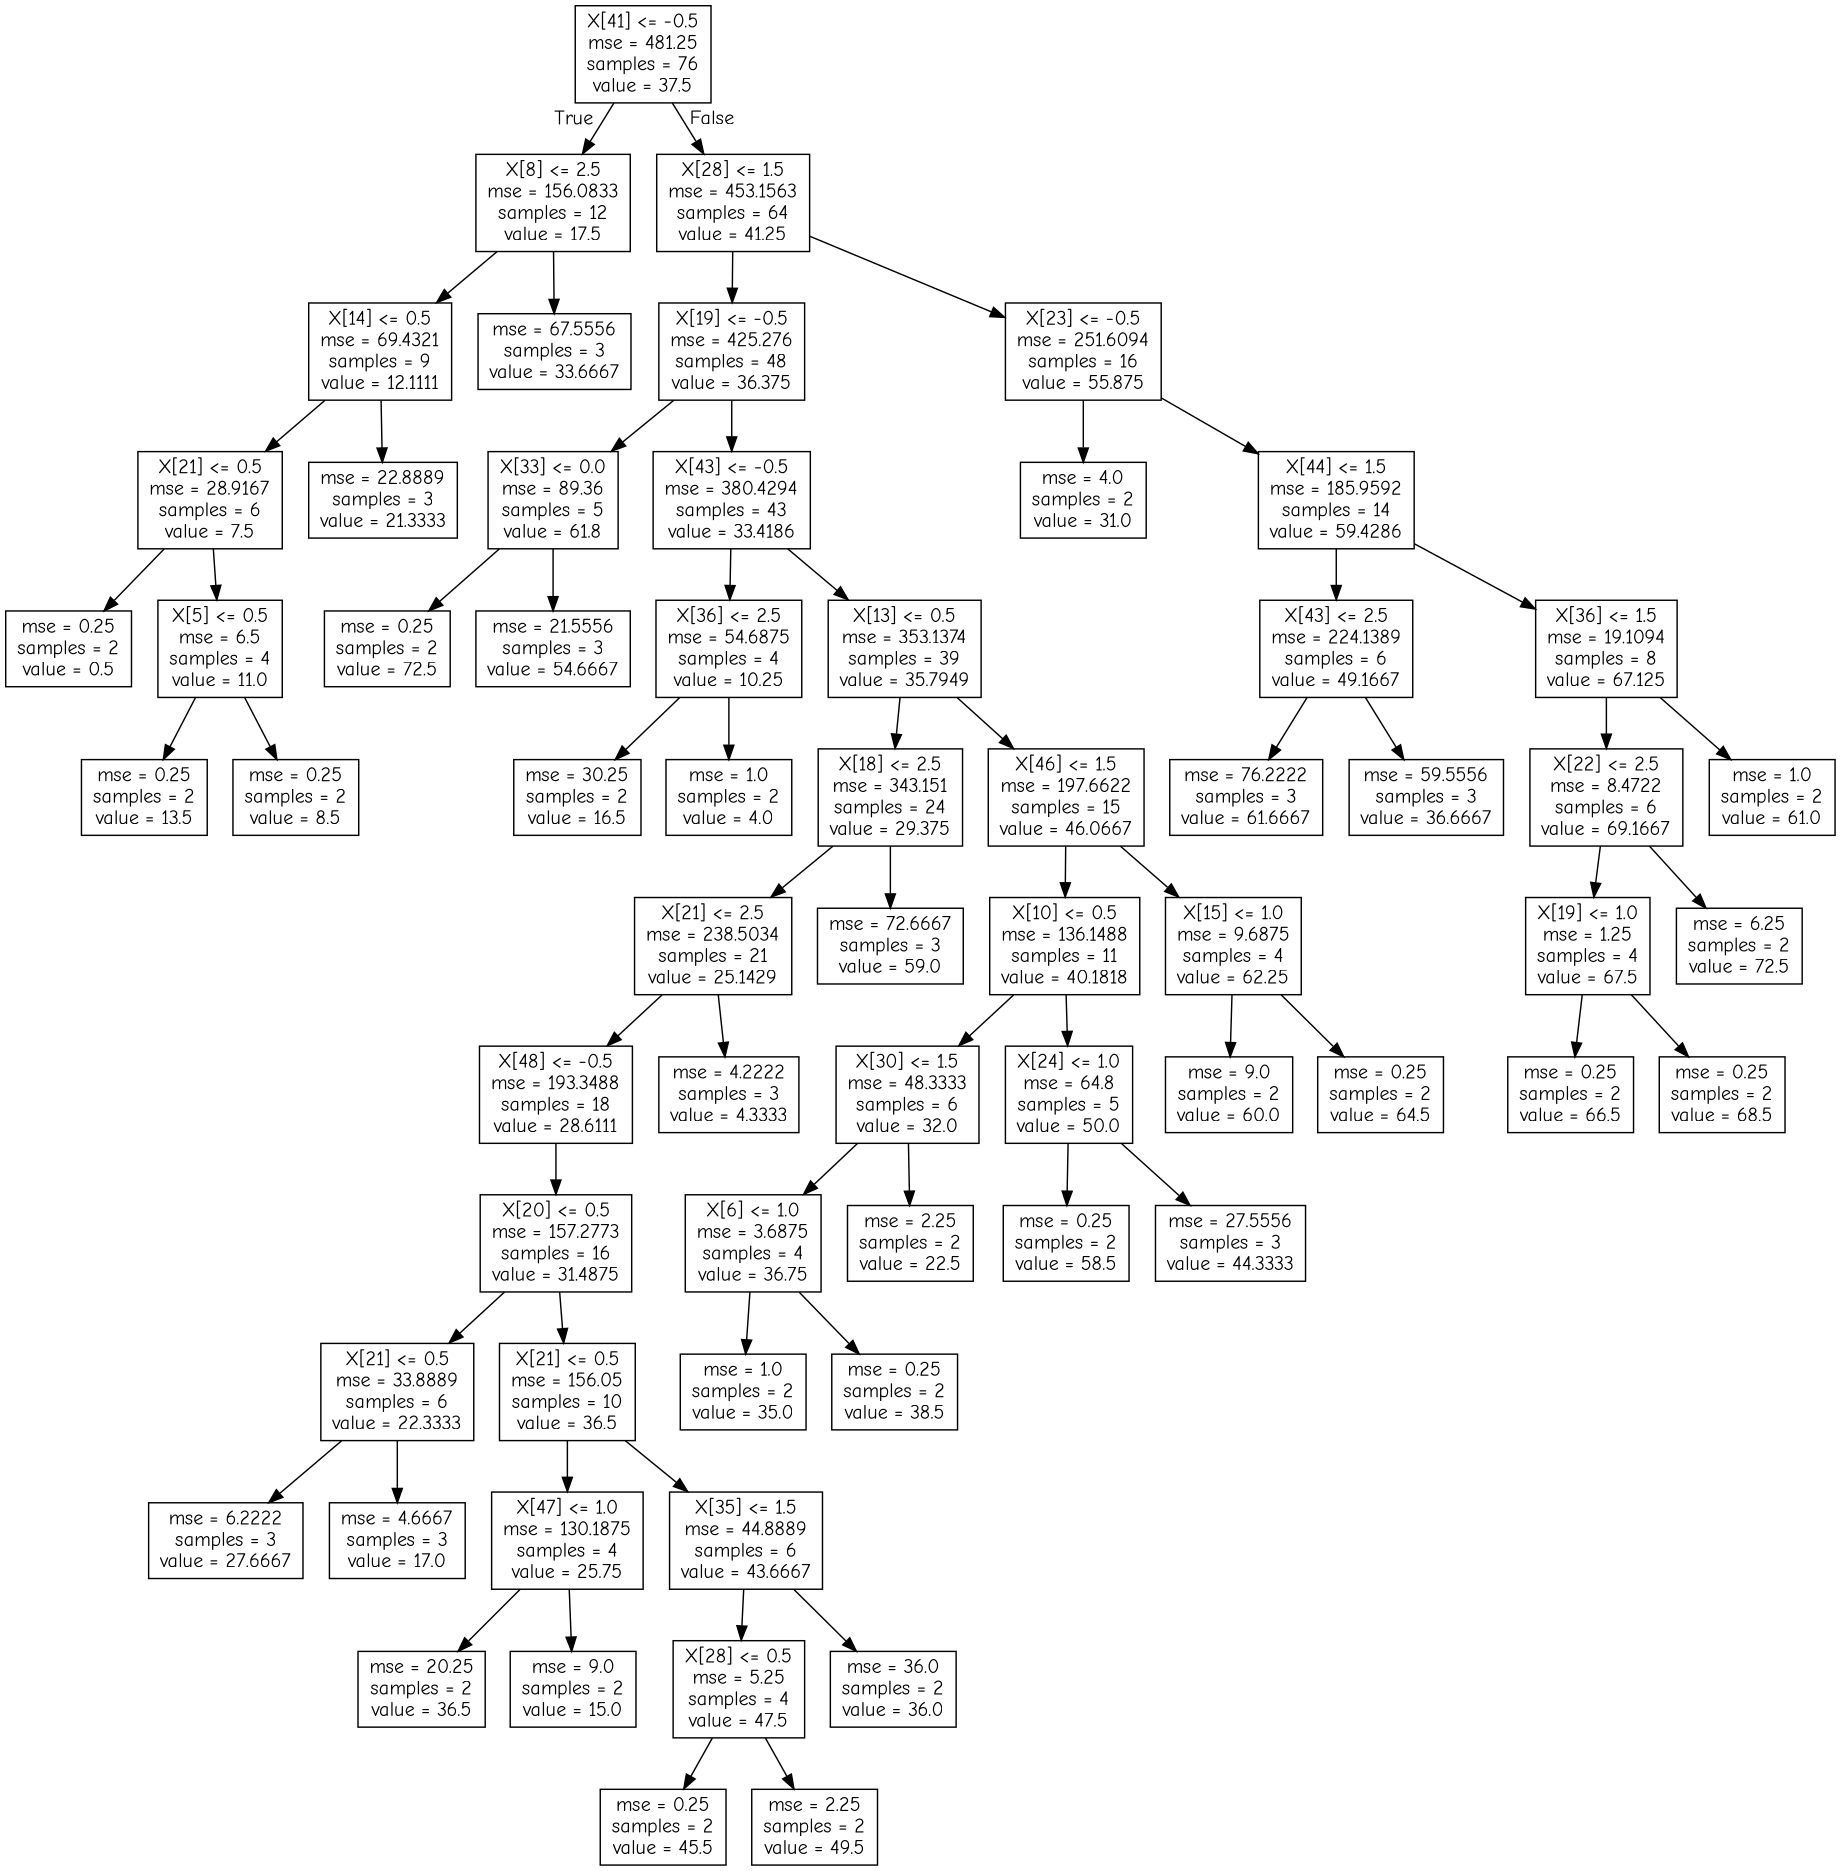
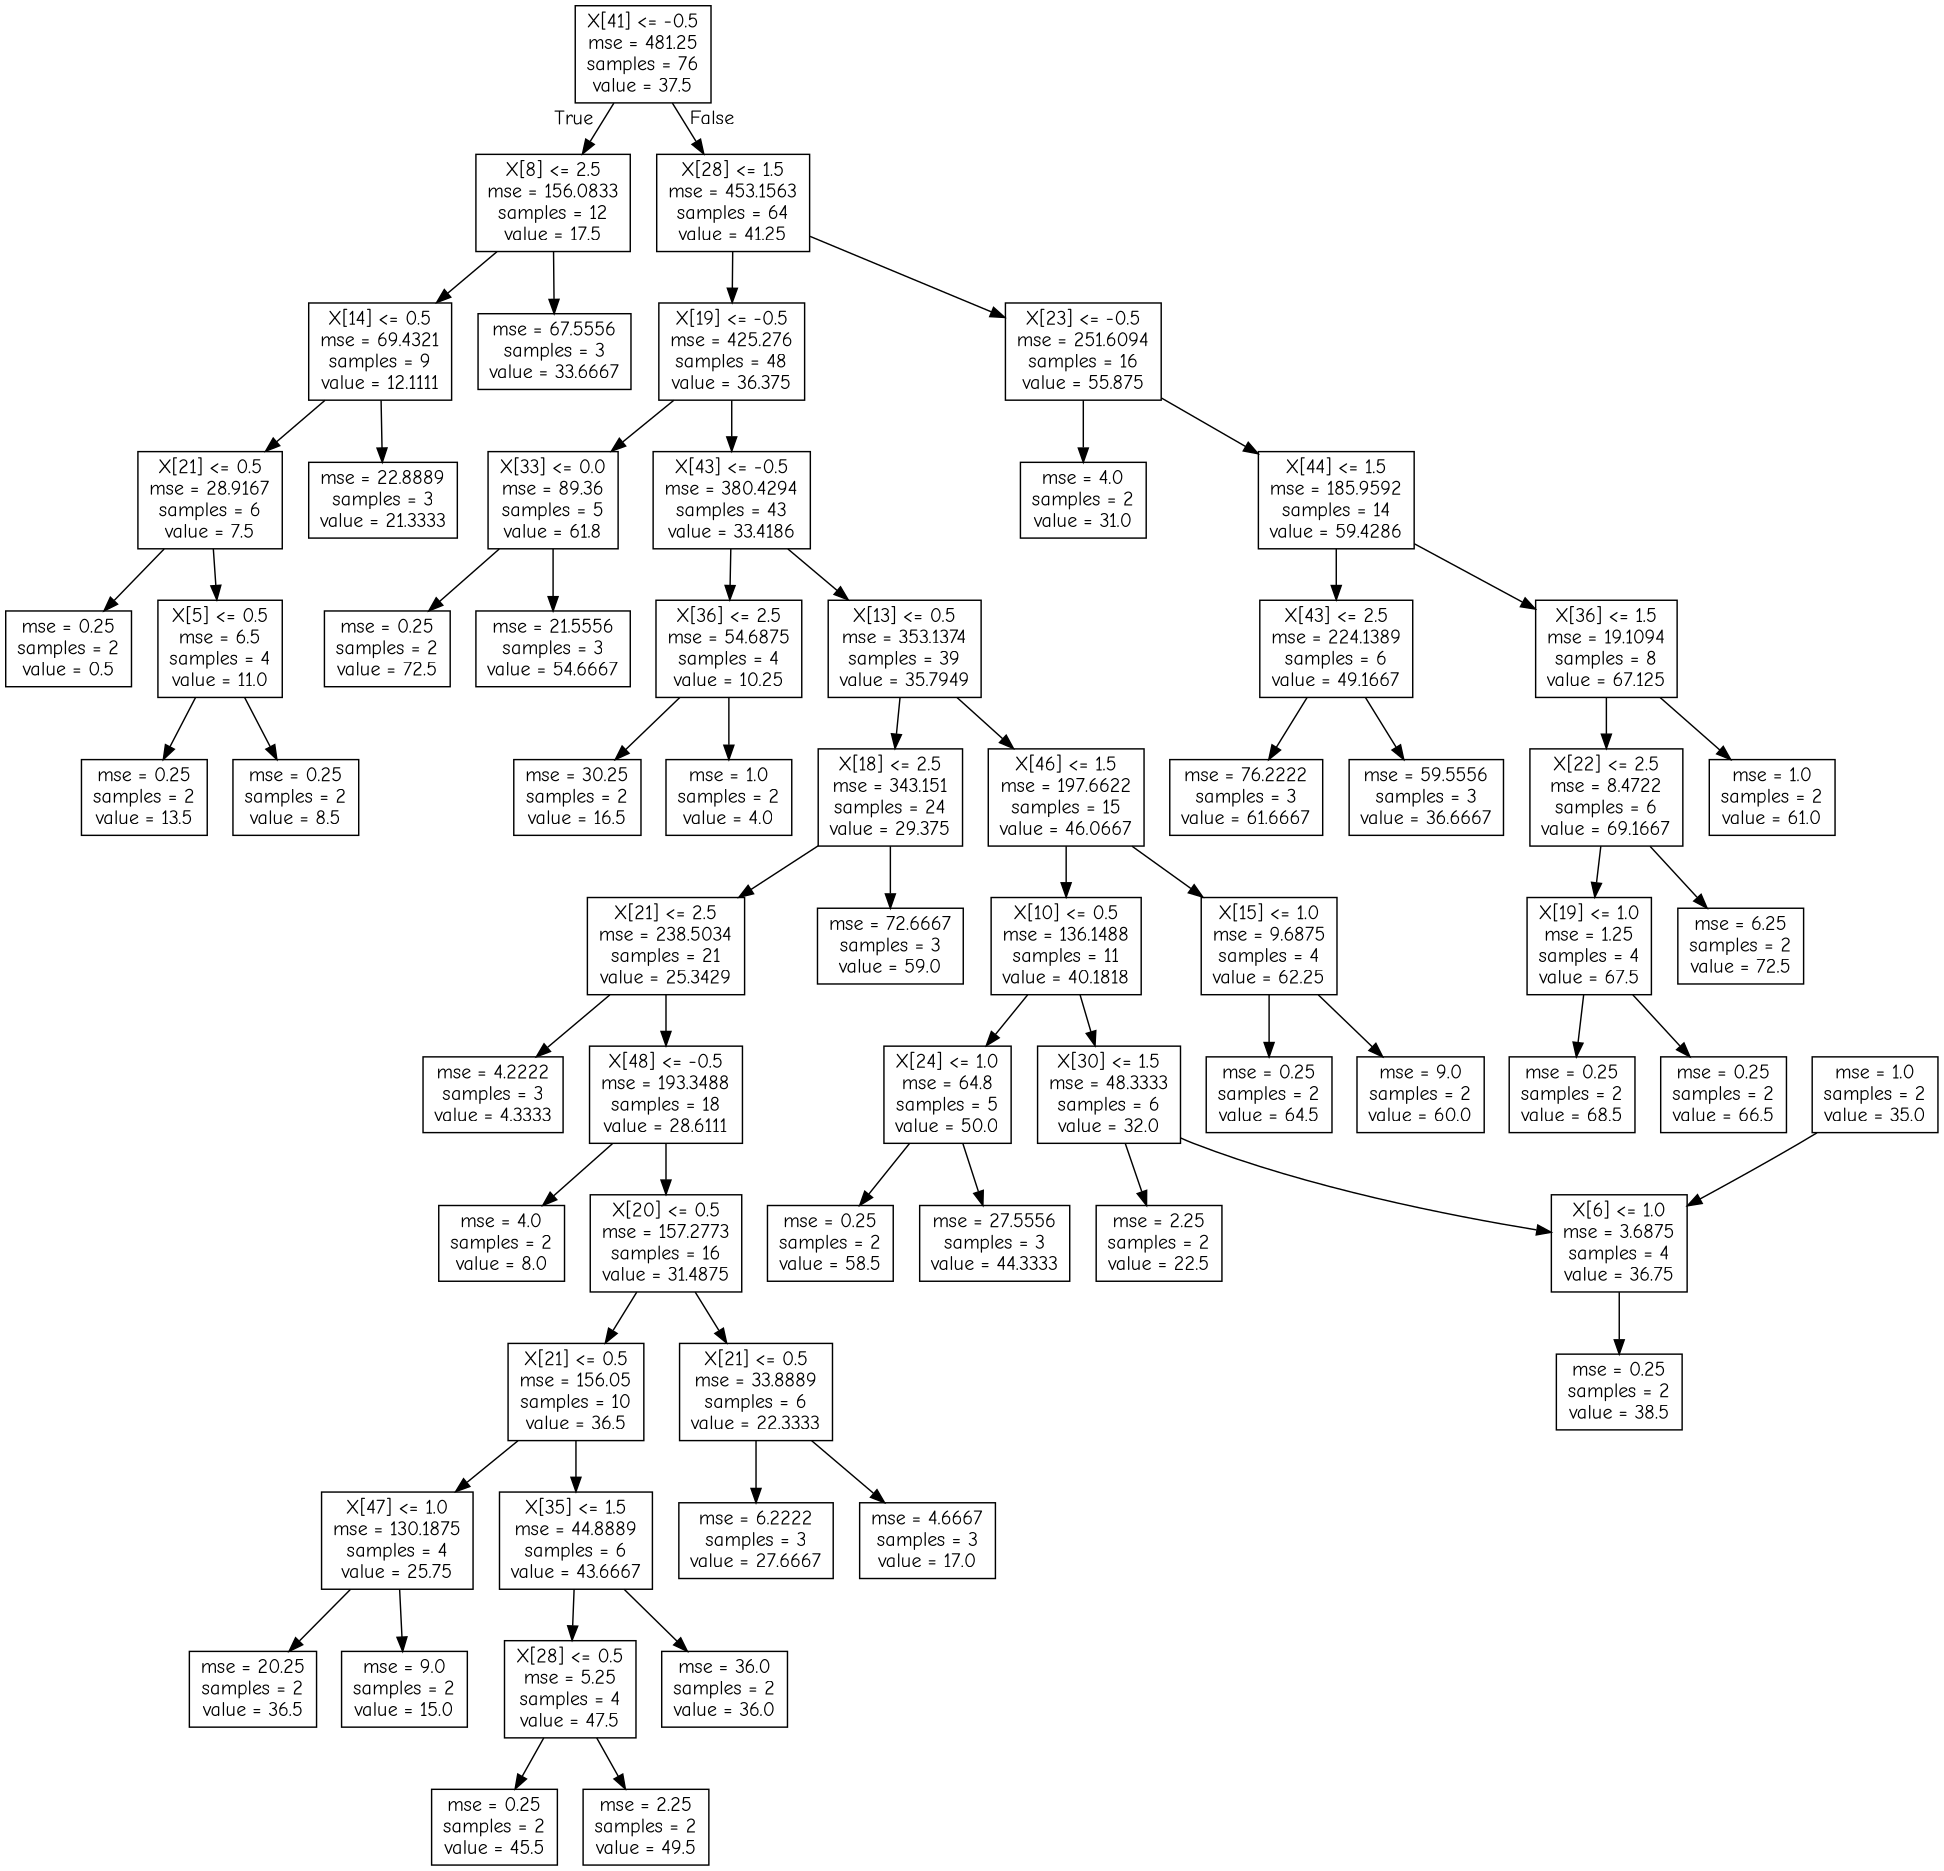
(713, 946) -> (666, 946)
none -> (502, 1243)
(748, 1316) -> (1759, 1167)
